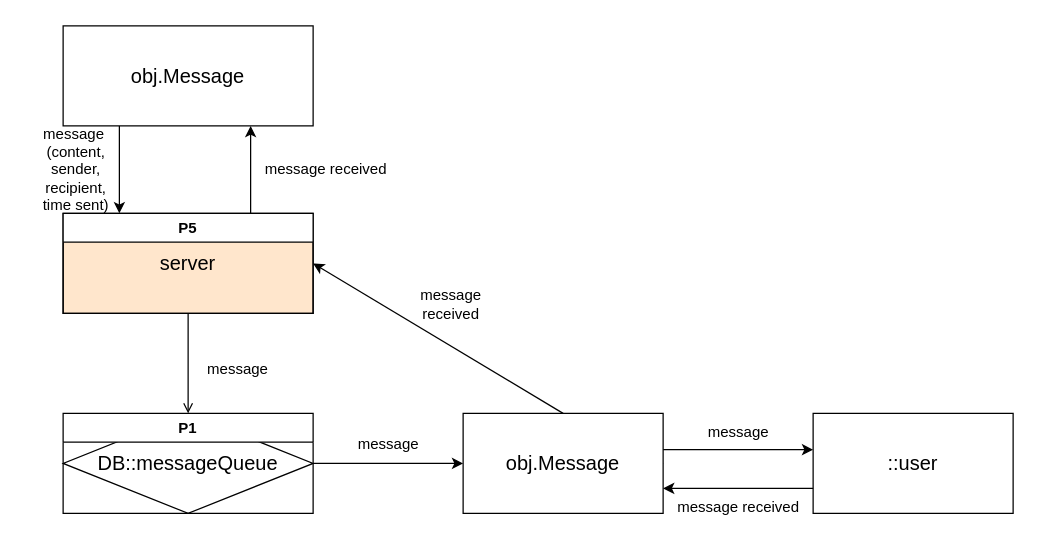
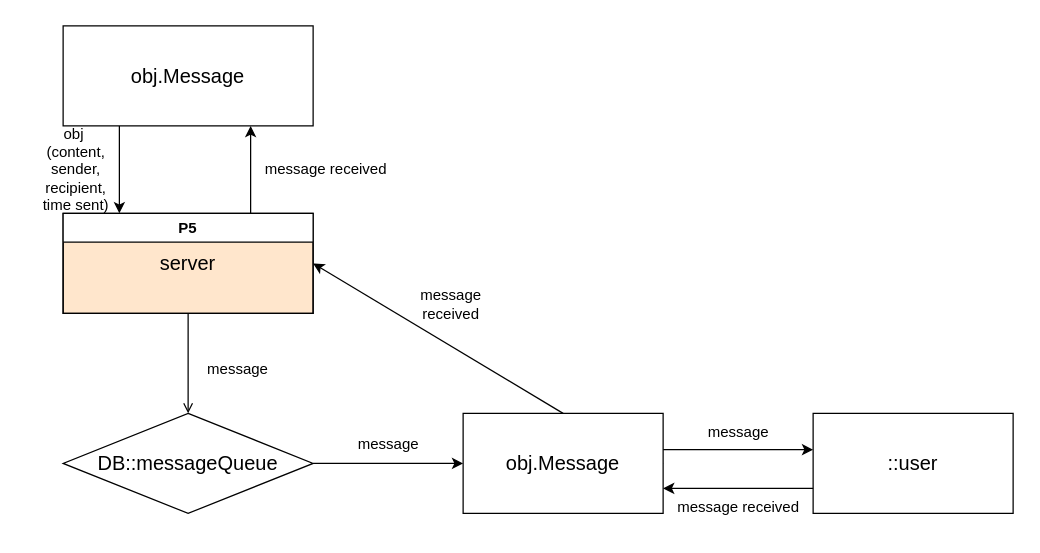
(76, 169) -> (76, 169)
(188, 463) -> none
